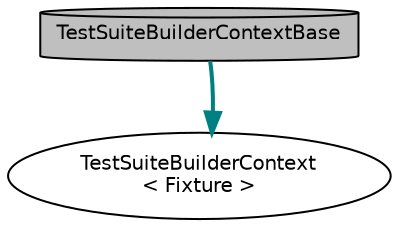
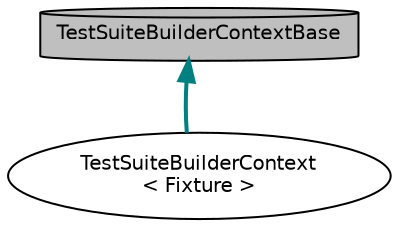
(213, 87) -> (186, 107)
